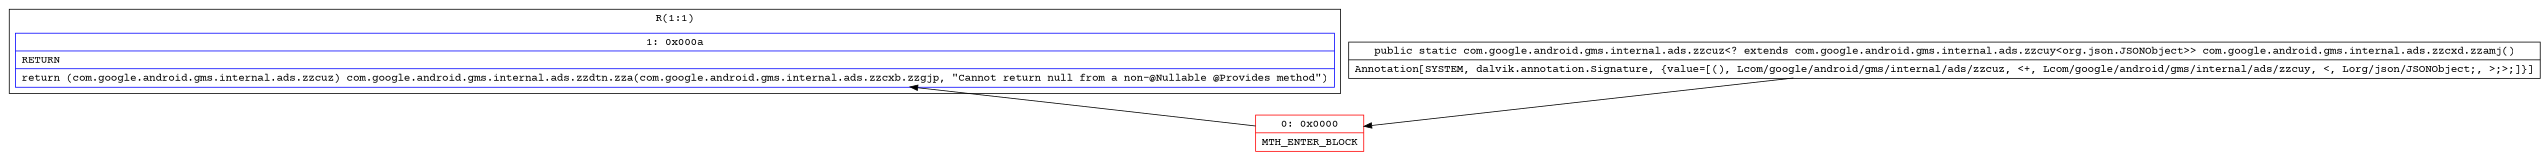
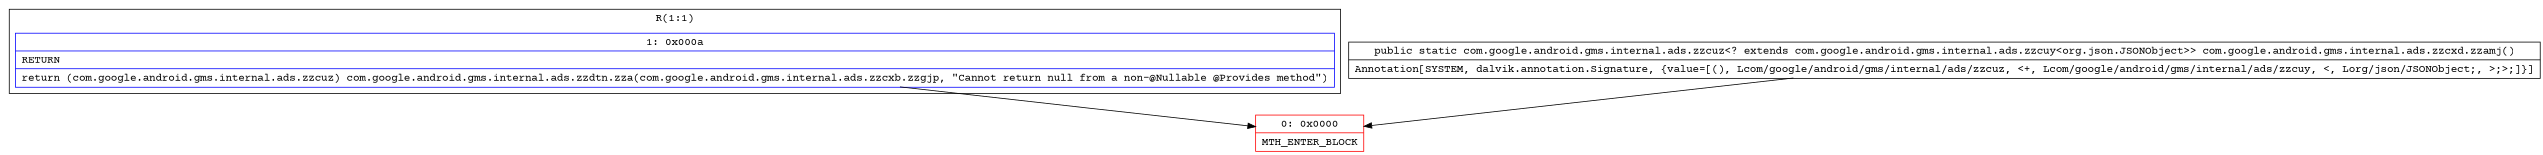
(1087, 107) -> (1074, 106)
